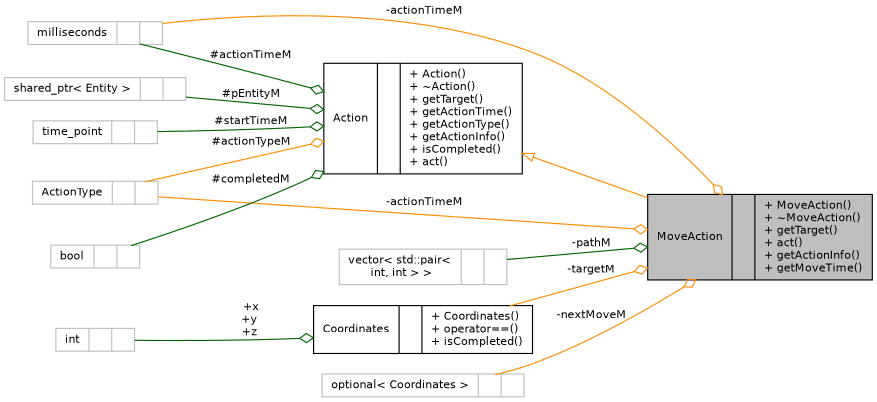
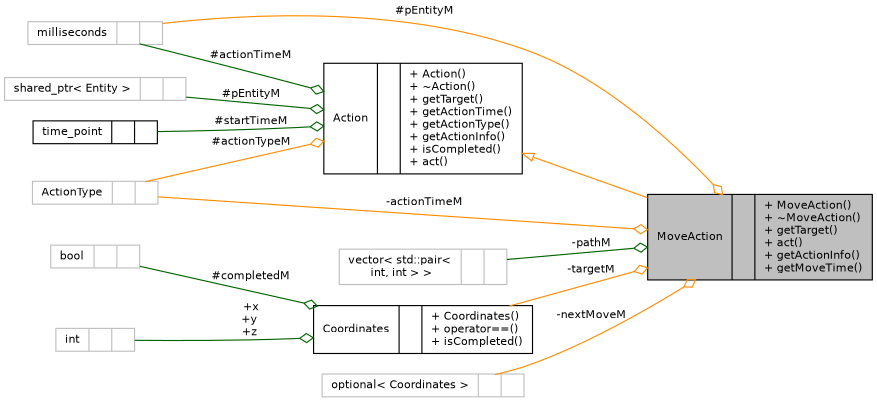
(423, 11) -> (423, 11)
(95, 132) -> (95, 132)
(222, 214) -> (222, 285)
